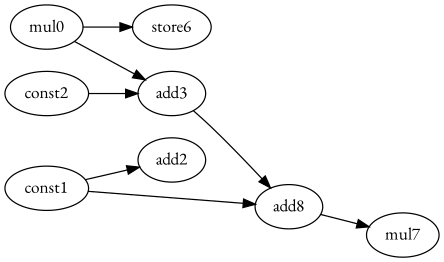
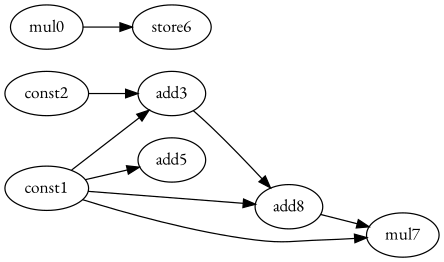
(104, 58) -> (105, 144)
(172, 160) -> (172, 160)
none -> (217, 234)
